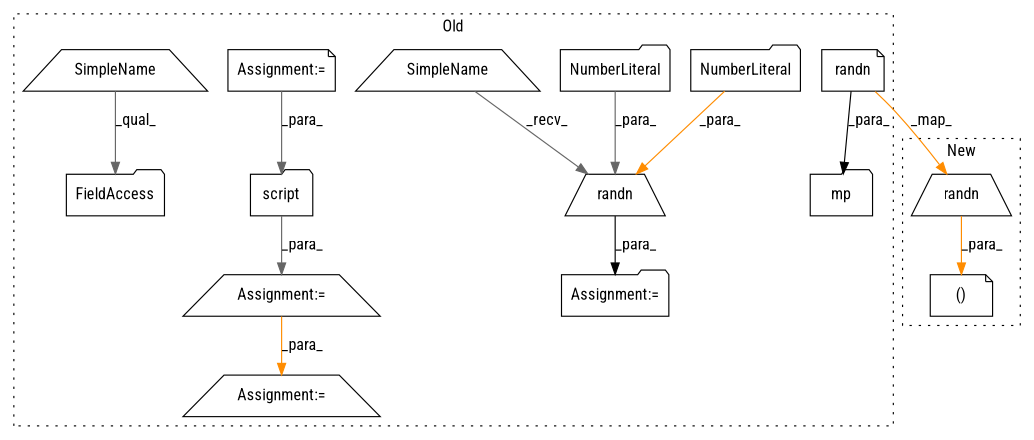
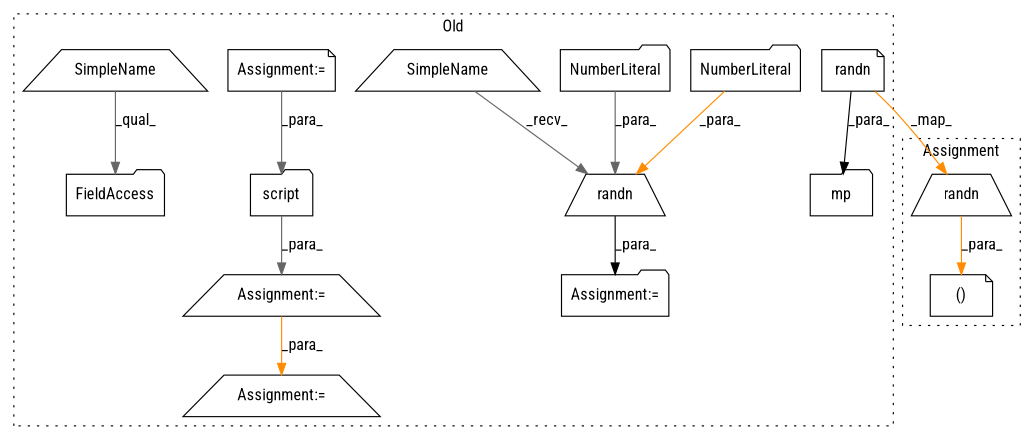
(961, 152) -> (961, 152)
